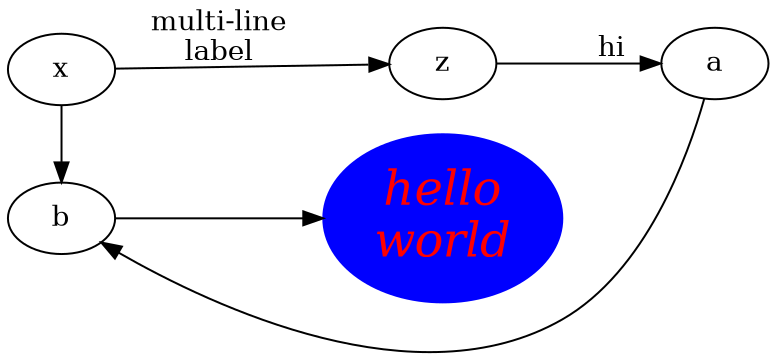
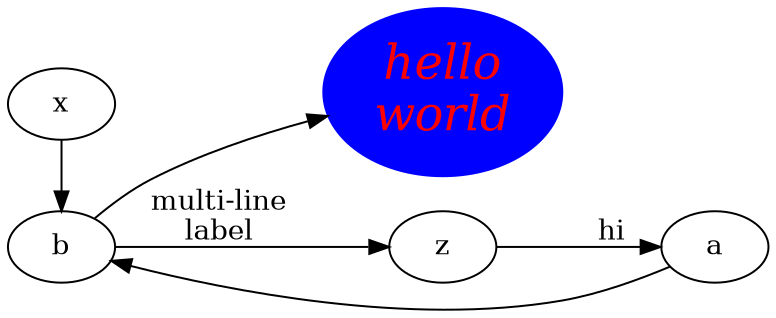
(242, 67) -> (242, 247)
